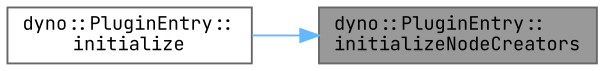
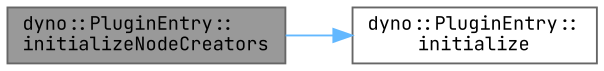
(276, 35) -> (309, 35)
